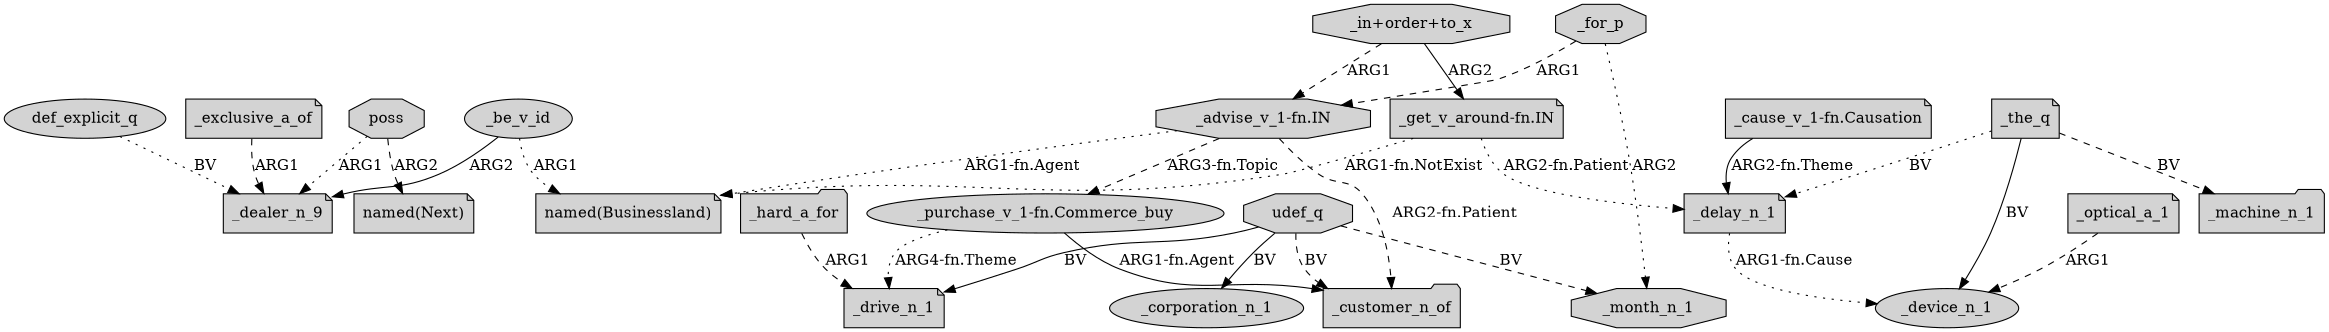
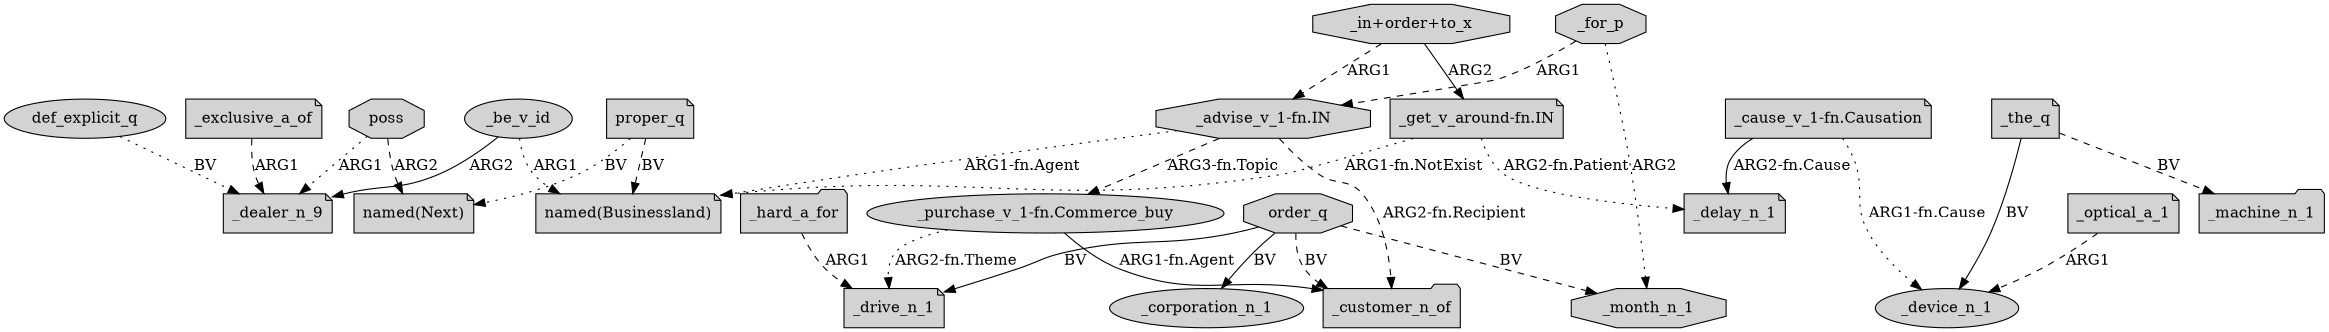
none -> (650, 119)
(1894, 163) -> none
(1792, 166) -> (1792, 166)
(1298, 213) -> (1298, 213)
(1455, 213) -> (1455, 213)
(956, 261) -> (956, 261)
(1780, 290) -> (1862, 218)
